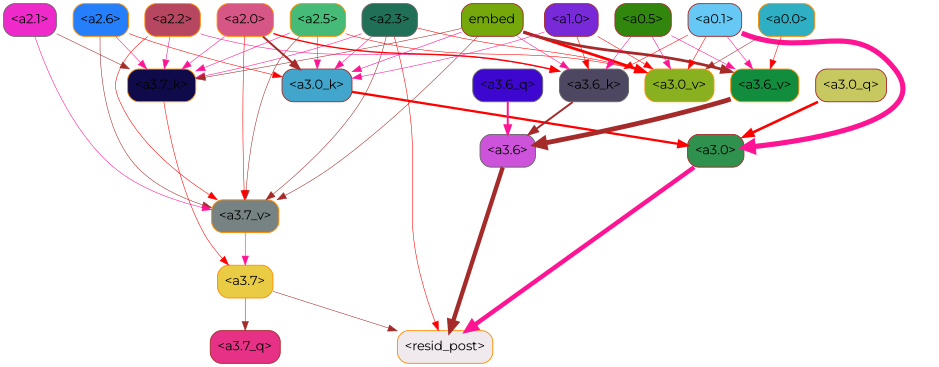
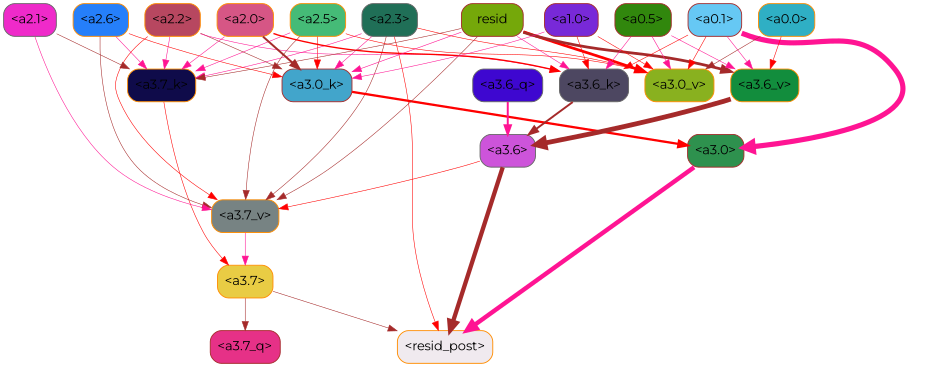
(492, 20) -> (492, 20)
none -> (235, 48)
(318, 48) -> (318, 48)
(851, 85) -> none
(243, 113) -> (384, 186)
